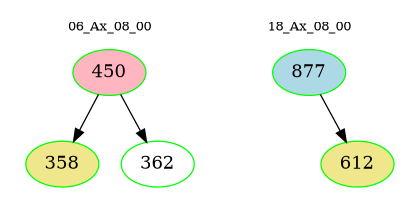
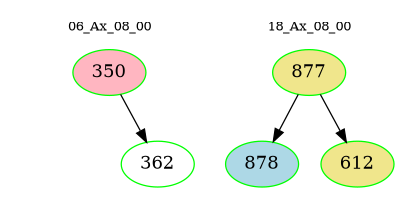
(109, 73) -> (109, 73)
(309, 73) -> (309, 73)
(62, 164) -> none
none -> (262, 164)
